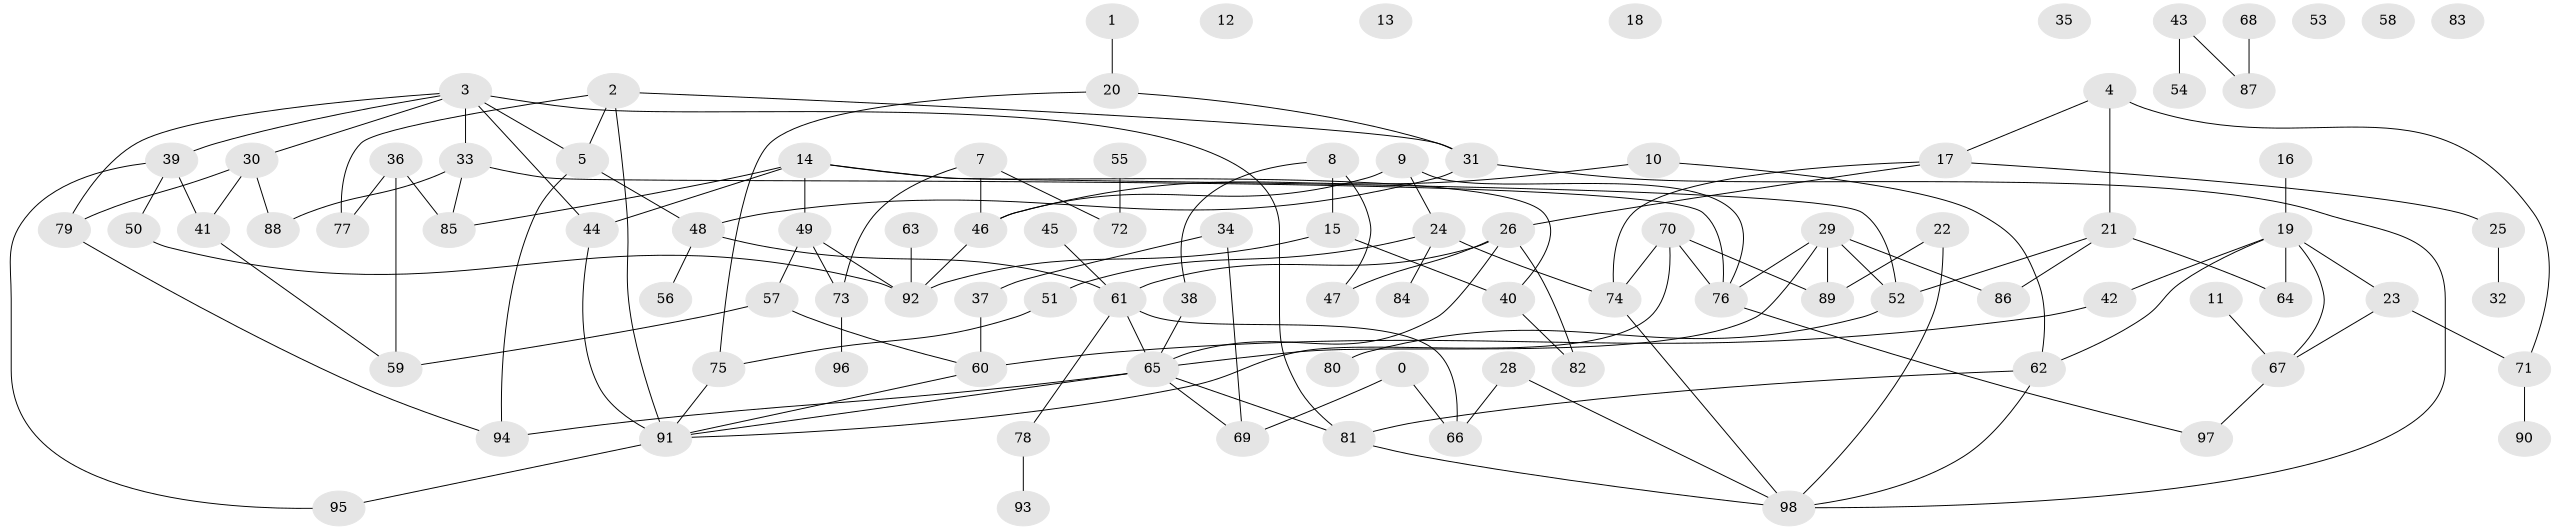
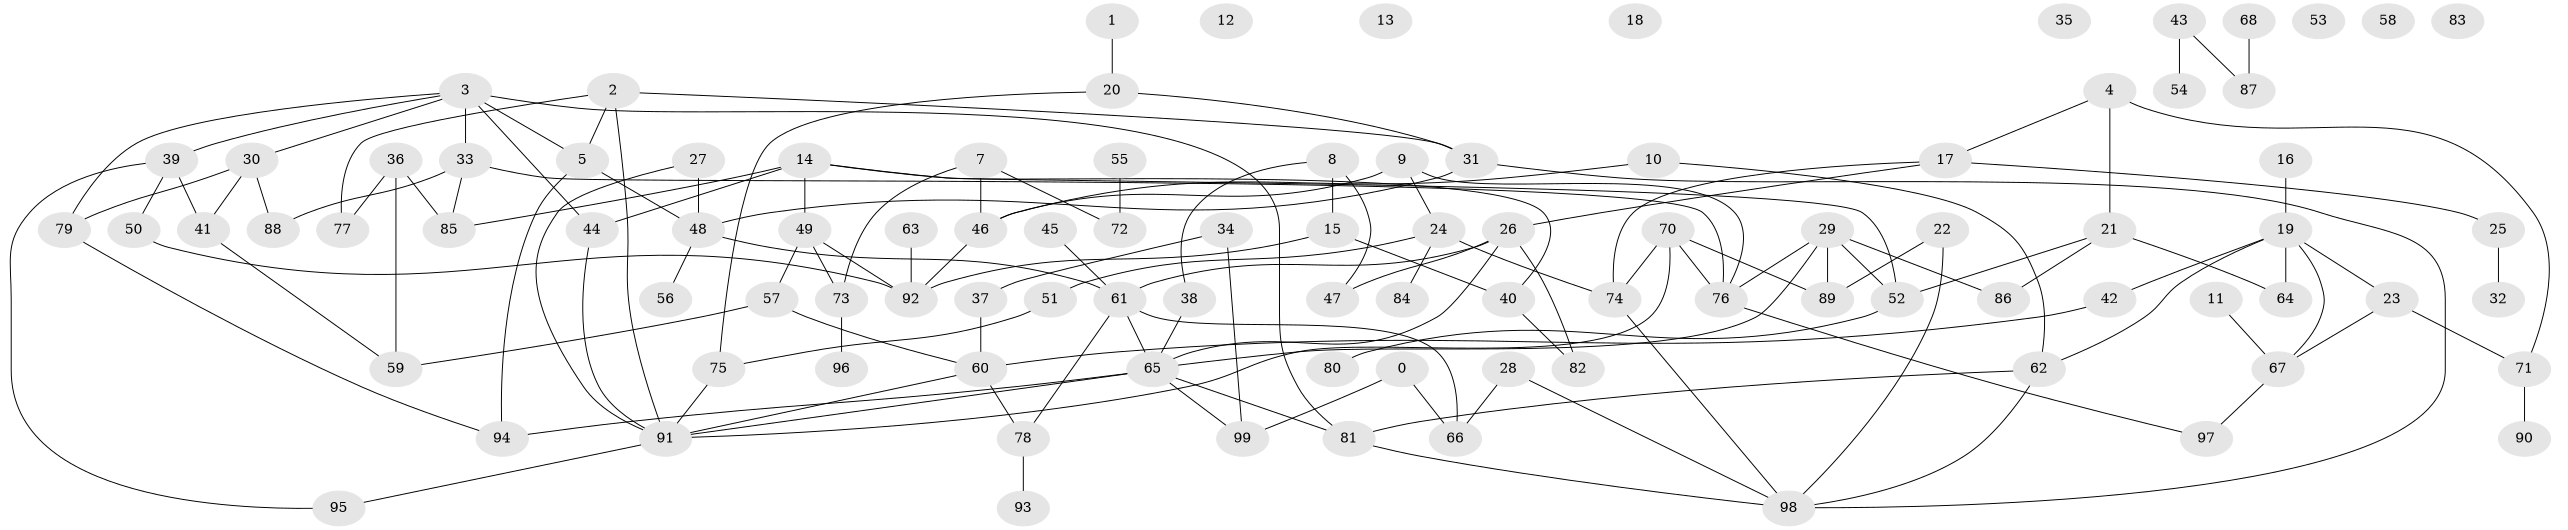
none -> (699, 160)
none -> (1002, 404)
(1243, 439) -> (1243, 439)
